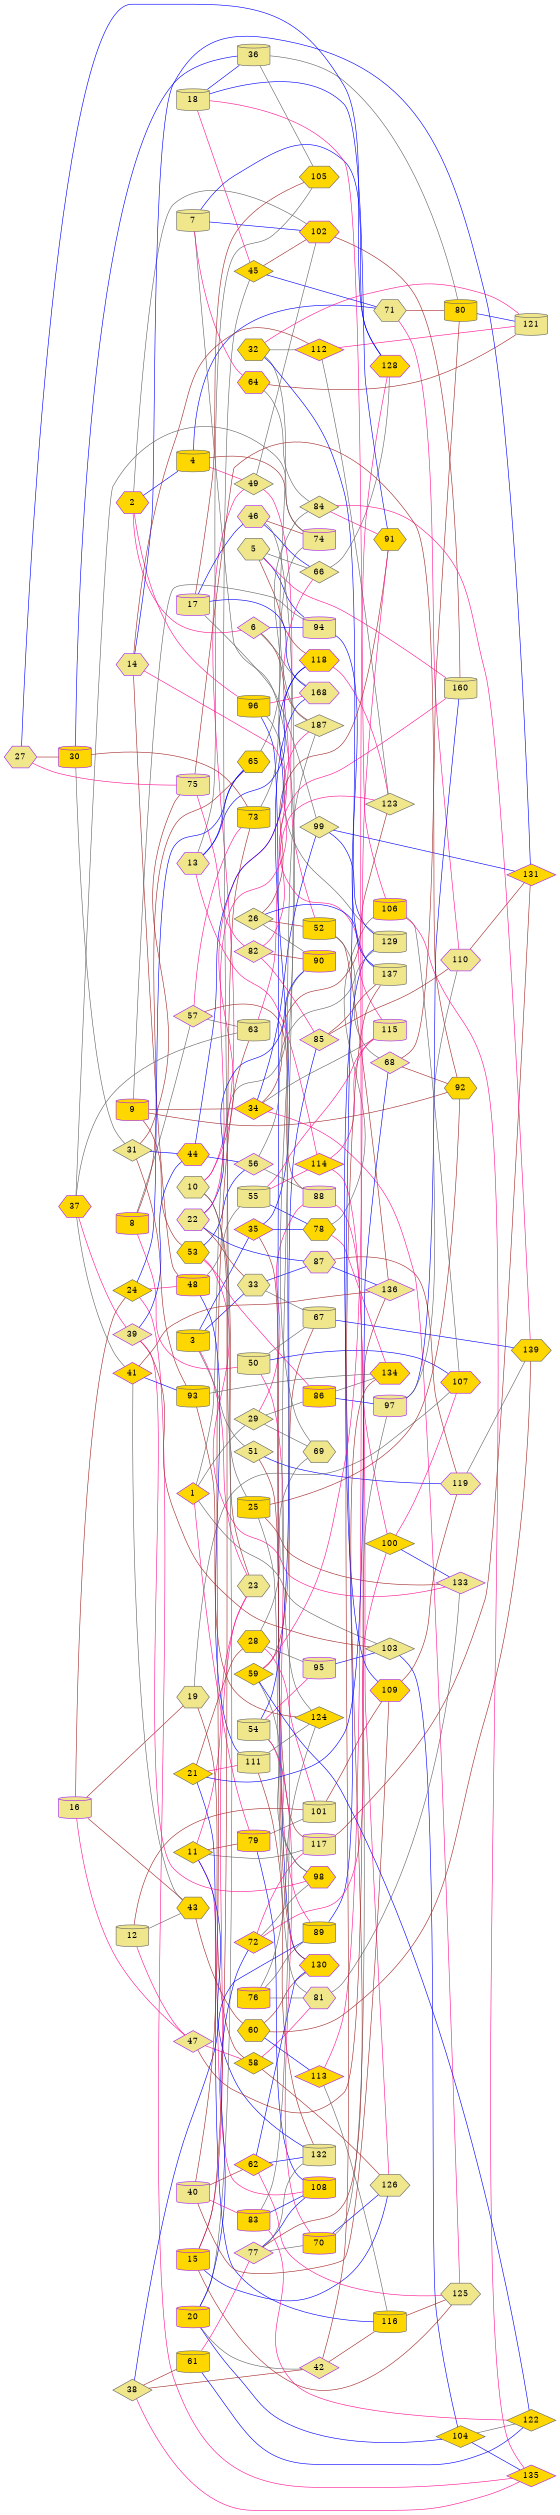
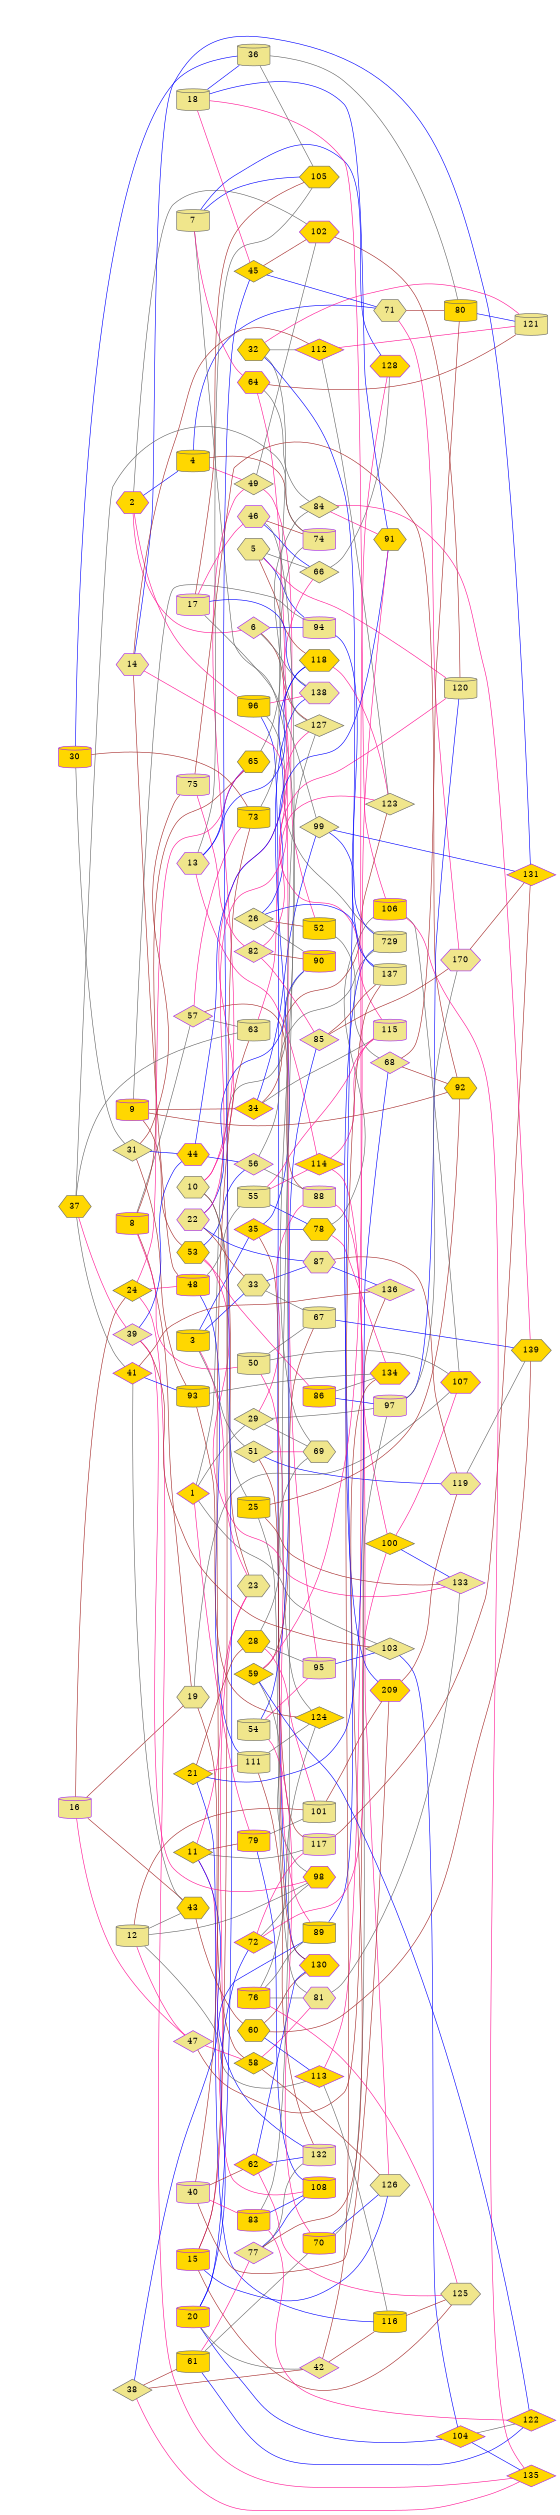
(255, 226) -> (248, 184)
(211, 568) -> (211, 568)
(319, 660) -> (319, 660)
(461, 688) -> (461, 688)
(319, 693) -> (319, 693)
(319, 726) -> (319, 726)
(339, 747) -> (339, 747)
(21, 757) -> none
none -> (288, 866)
(390, 942) -> (390, 942)
(461, 960) -> (461, 960)
(158, 996) -> (158, 996)
(368, 1106) -> none
(75, 1207) -> (75, 1207)
(352, 1351) -> (352, 1351)
(284, 1408) -> (323, 1415)
none -> (288, 1452)
none -> (170, 1459)
(231, 1547) -> (231, 1547)
(437, 1662) -> (392, 2125)
(390, 1690) -> (390, 1690)
(283, 1808) -> (235, 1917)
none -> (208, 2018)
(319, 2155) -> (319, 2155)
(289, 2248) -> (256, 2302)
(531, 2420) -> (531, 2420)
(461, 2437) -> (461, 2437)
